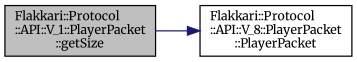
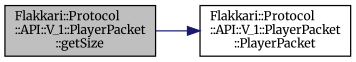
(276, 31) -> (275, 31)
